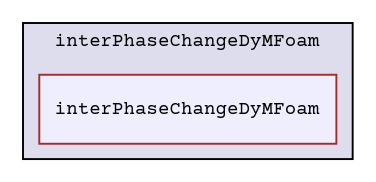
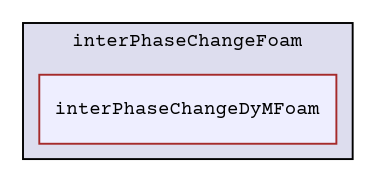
(188, 41) -> (188, 41)
